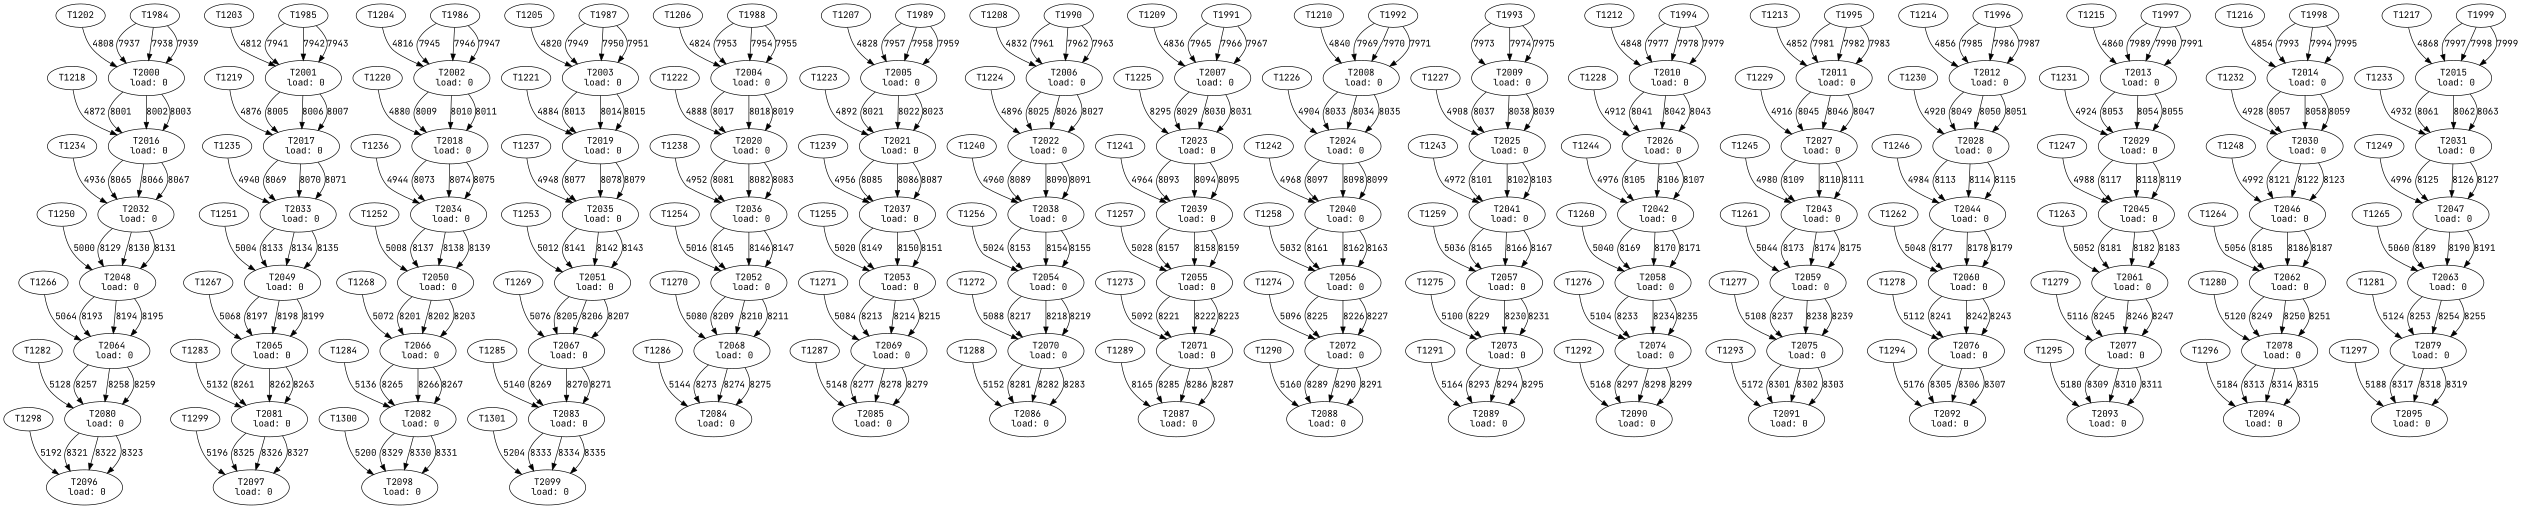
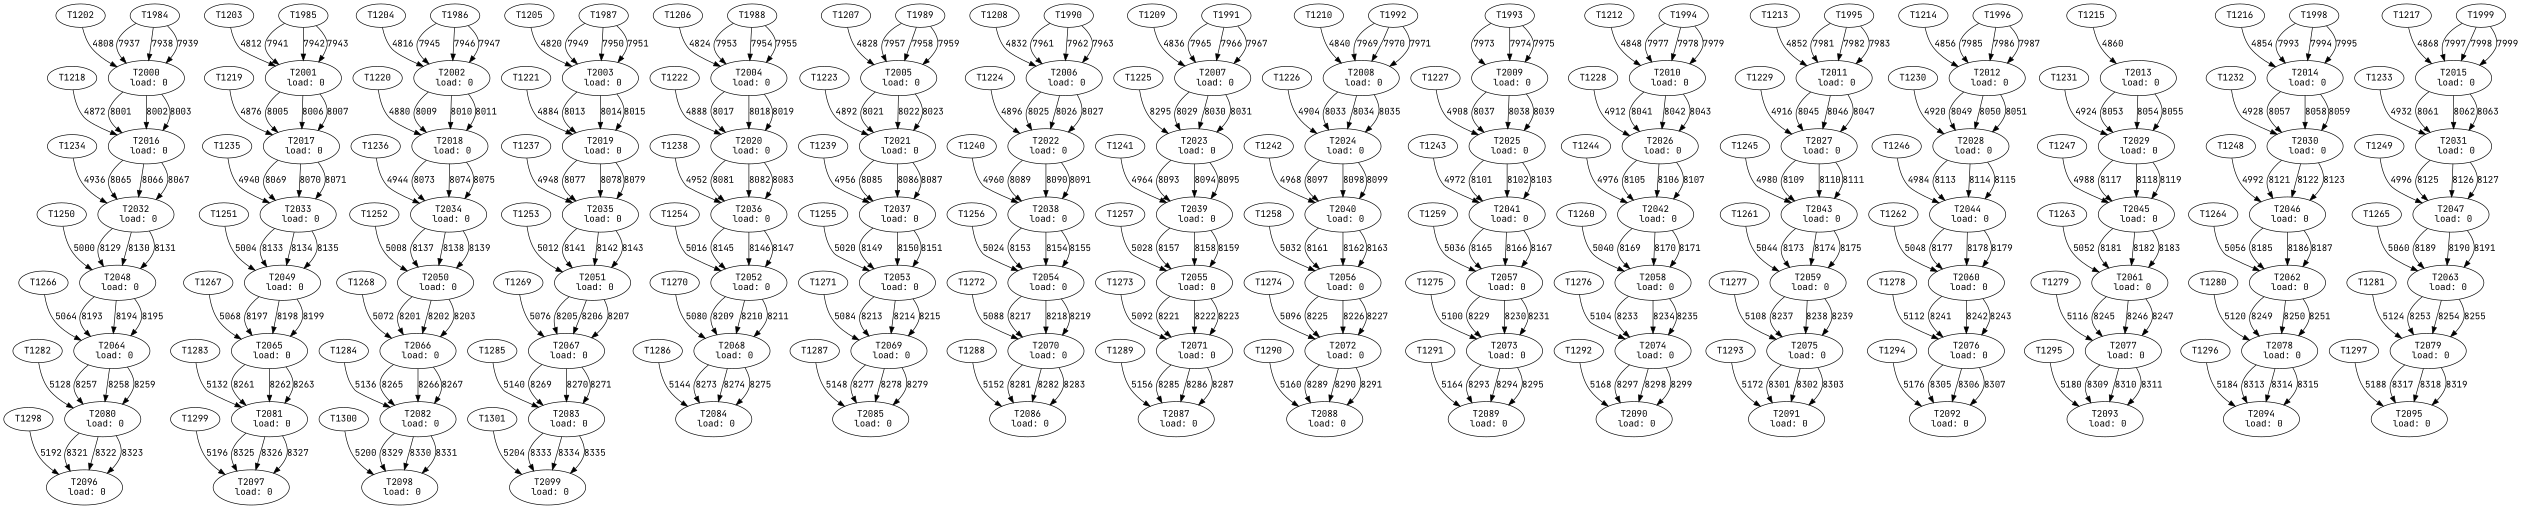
(2166, 16) -> none
(1142, 385) -> (1142, 385)
